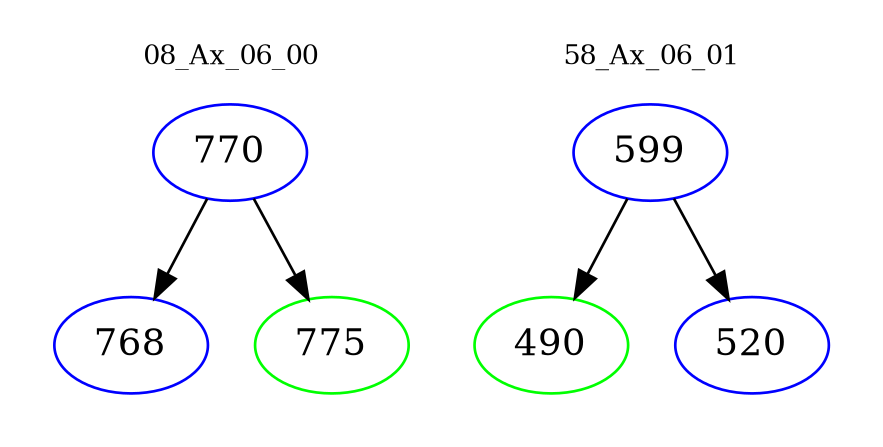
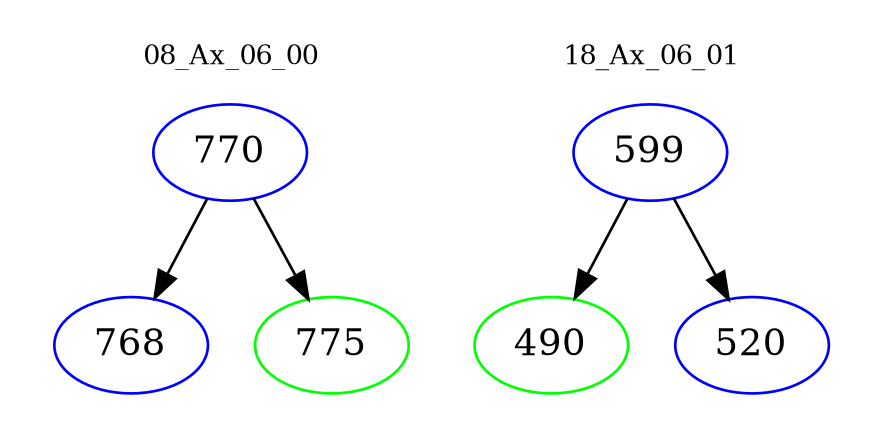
(652, 58) -> (652, 58)
